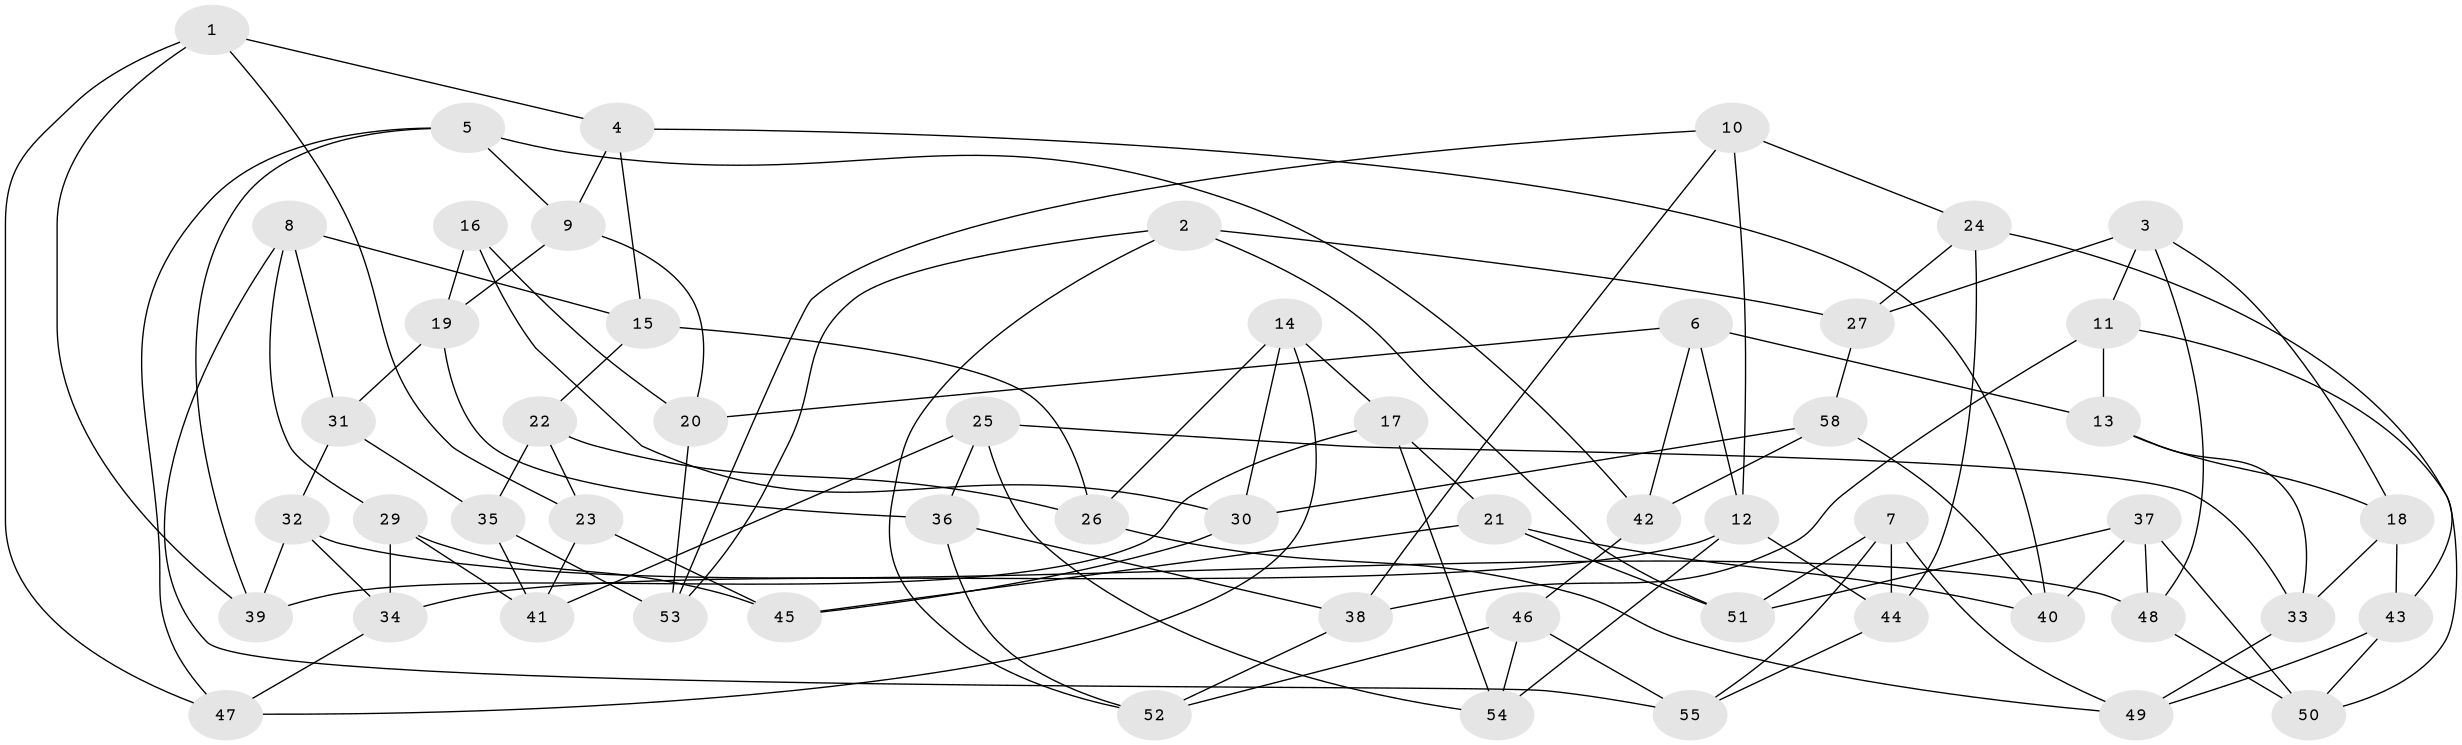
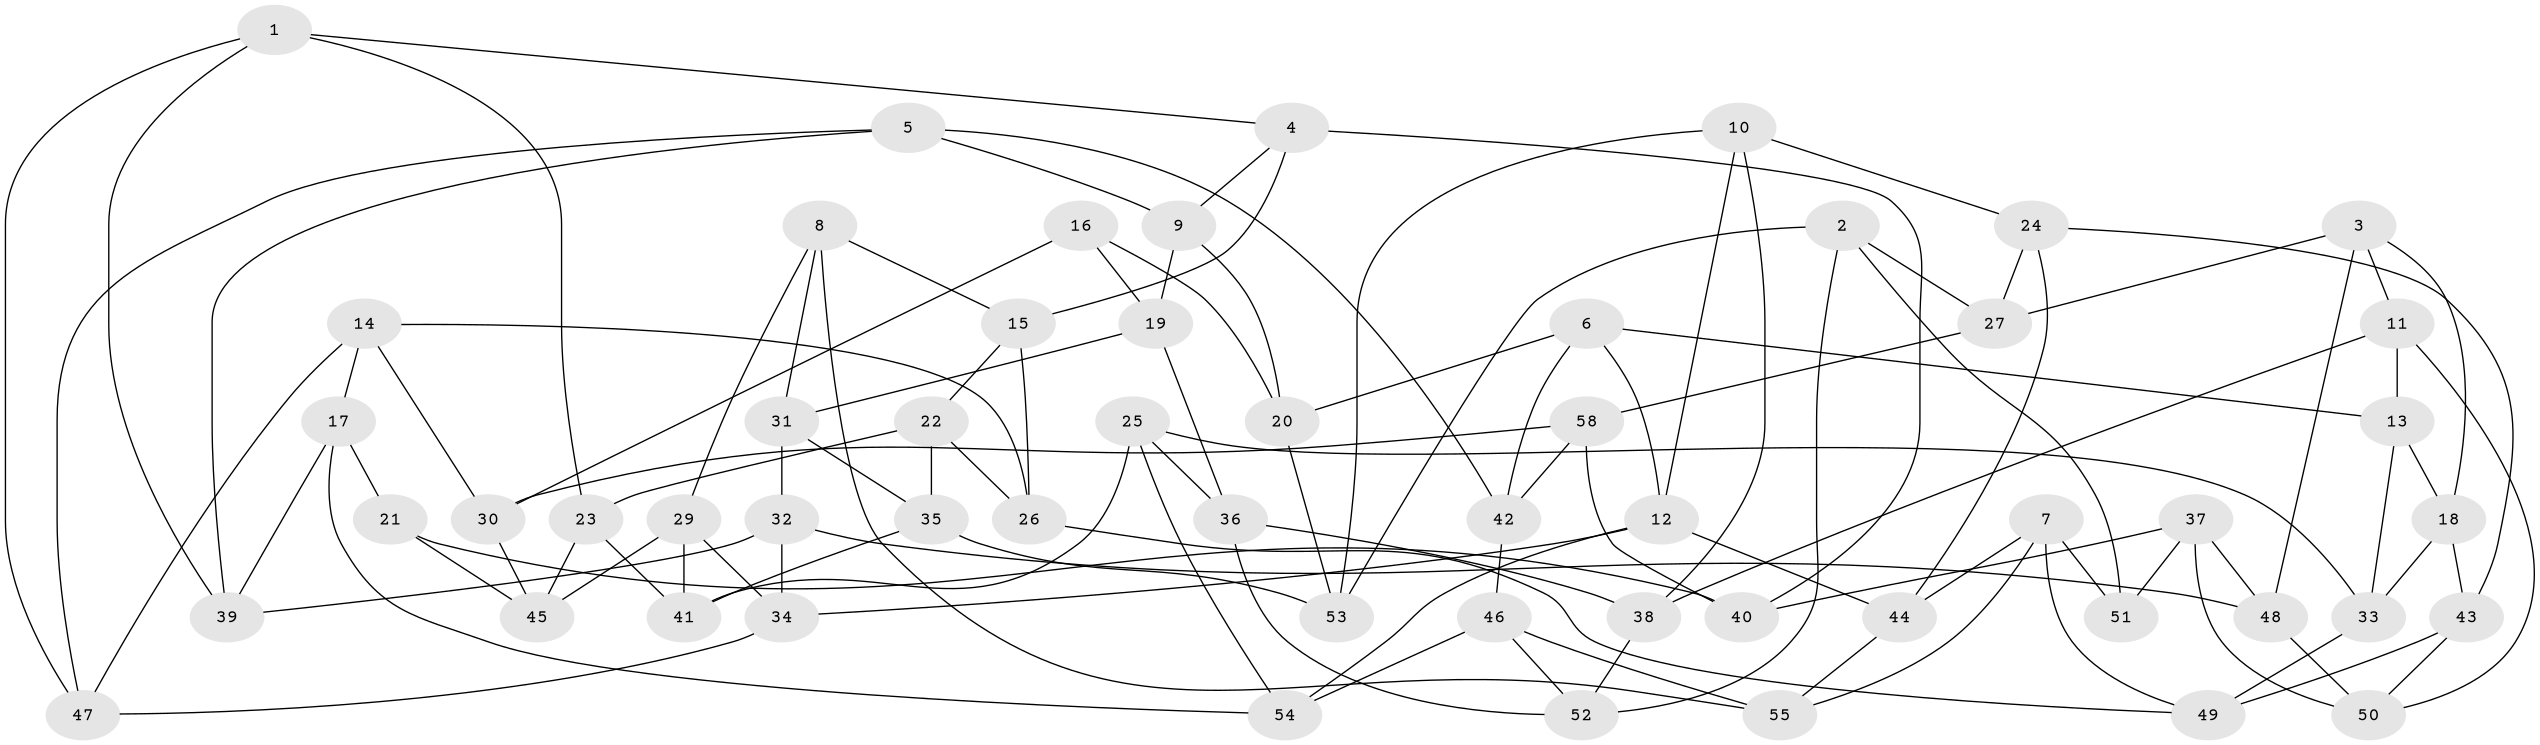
(1620, 571) -> none
